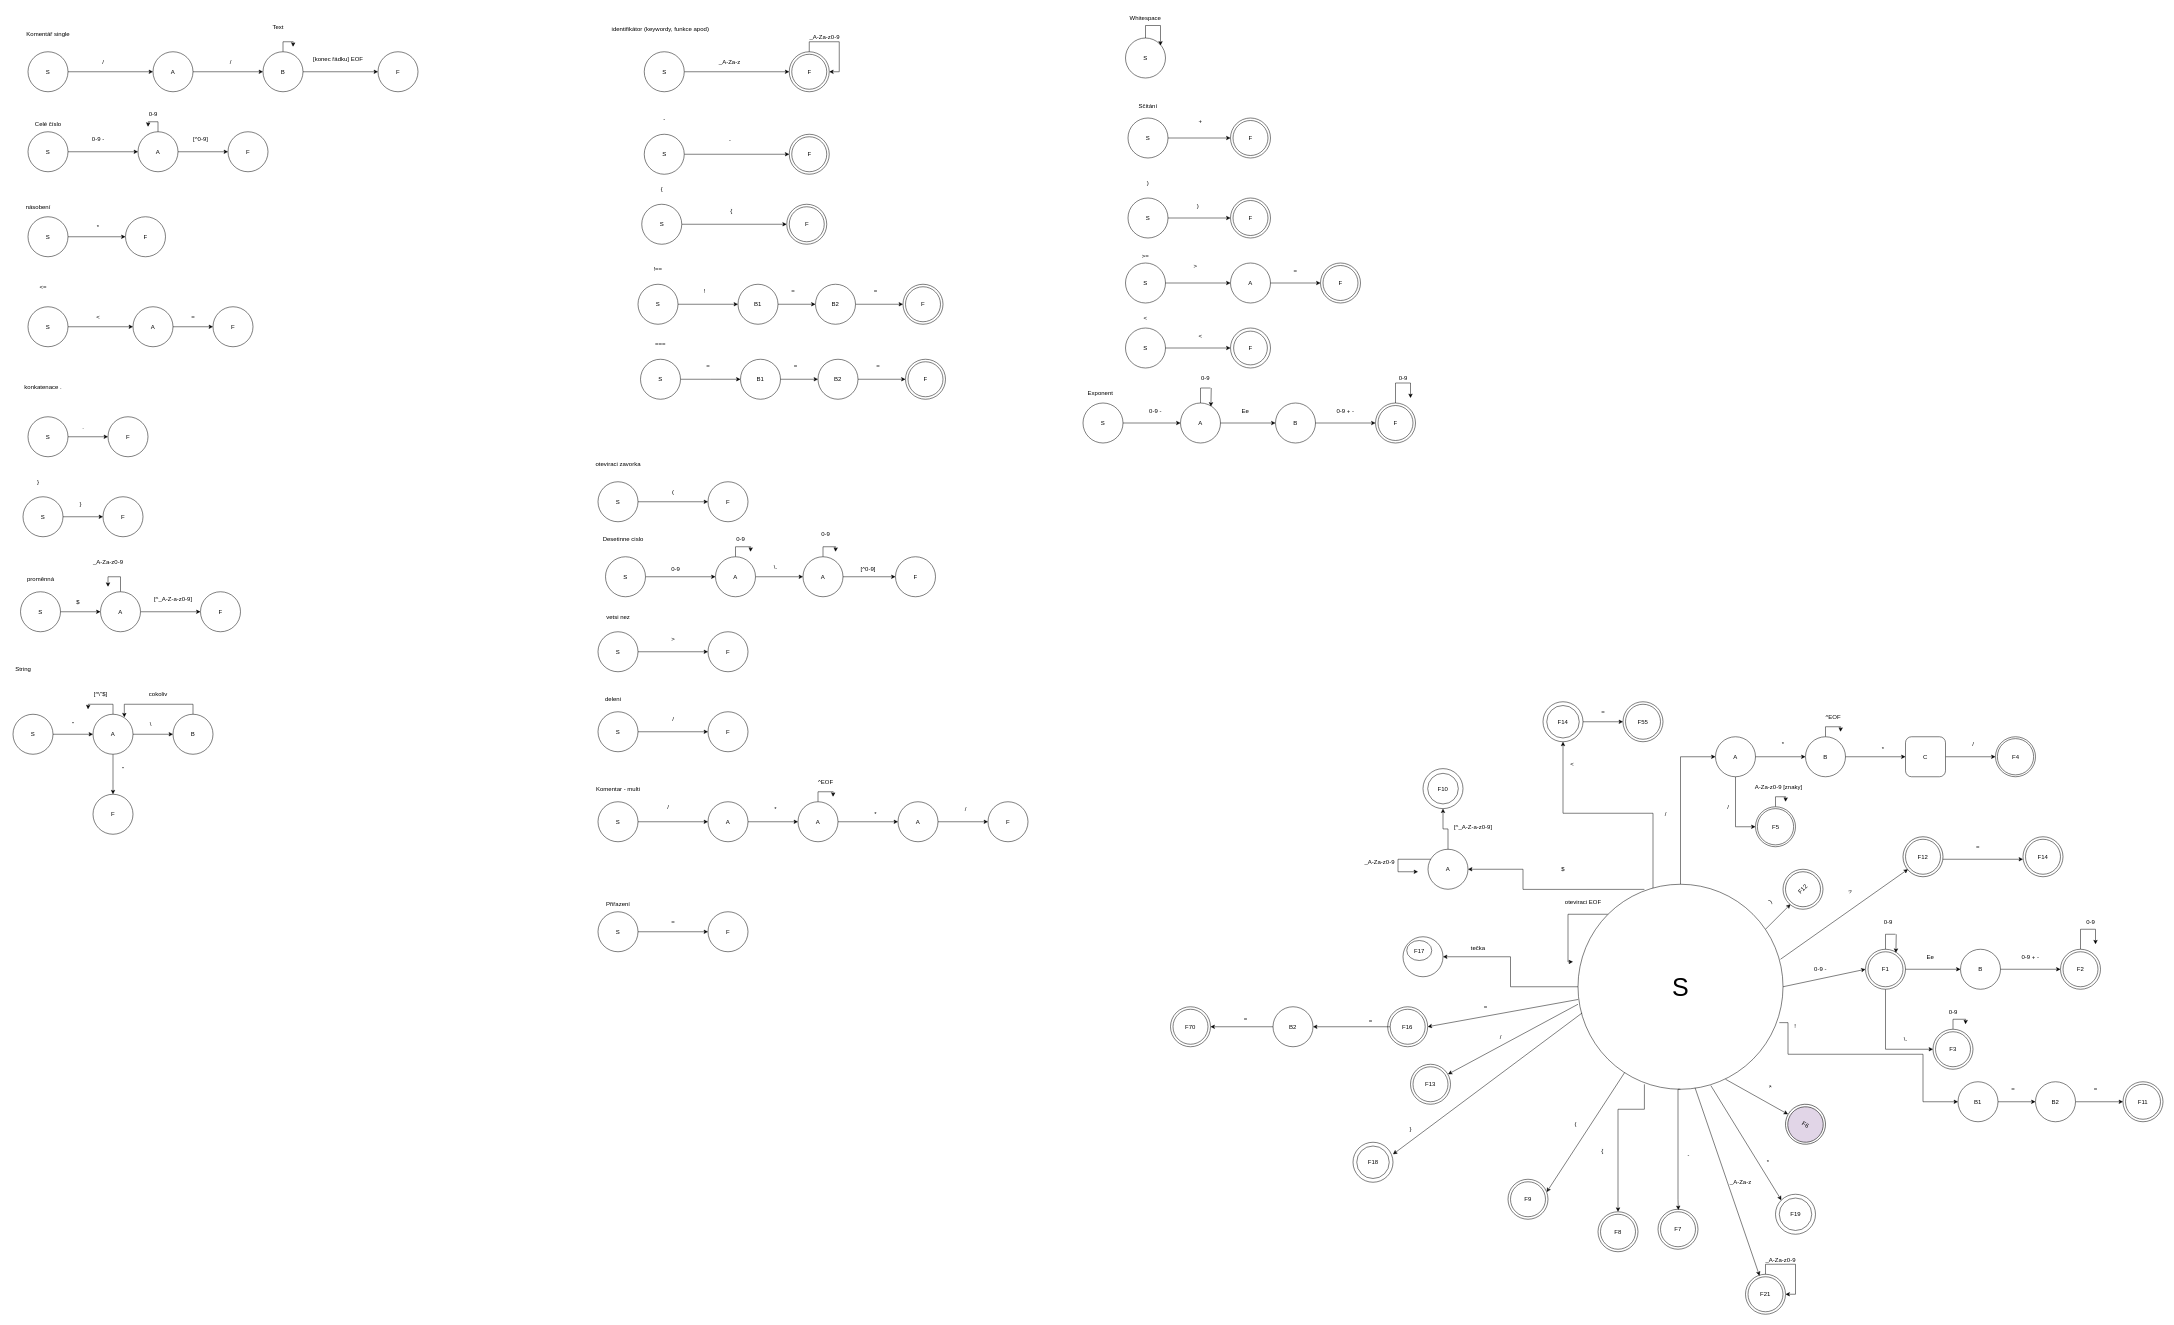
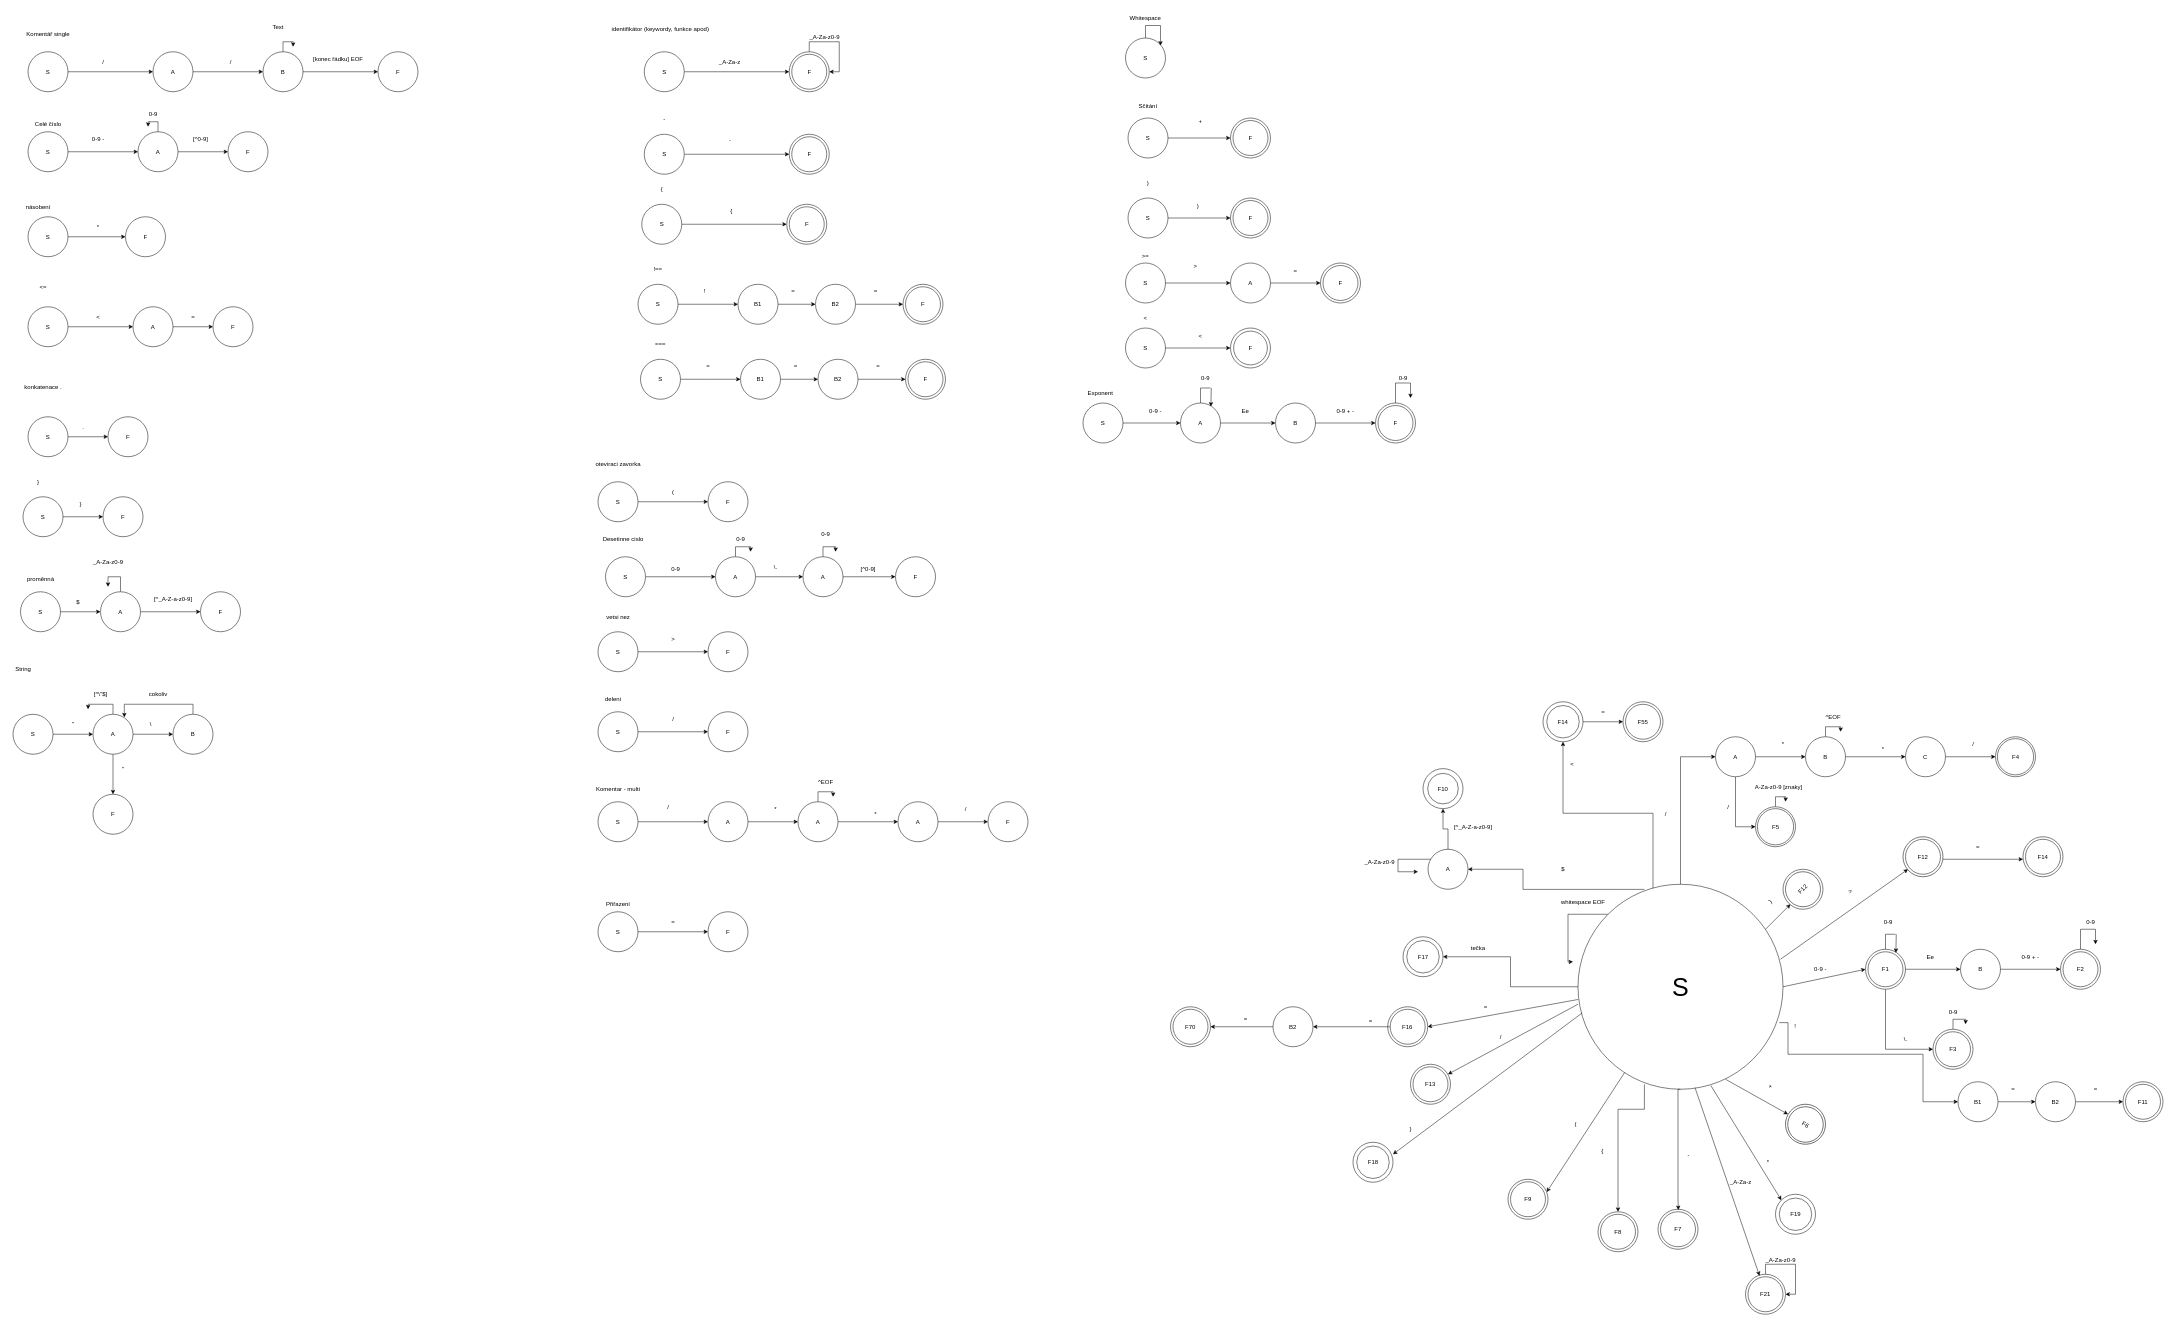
(1925, 757) -> (1925, 757)
(1583, 902) -> (1583, 902)
(1419, 951) -> (1423, 957)
(1805, 1125) -> (1805, 1125)
